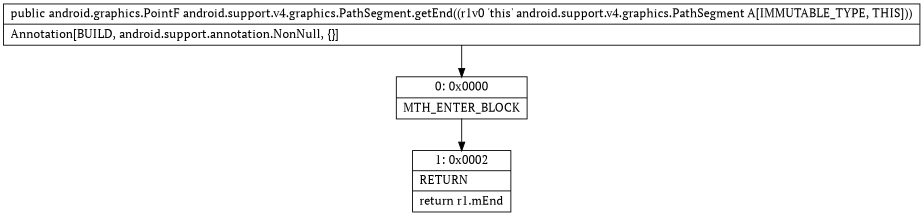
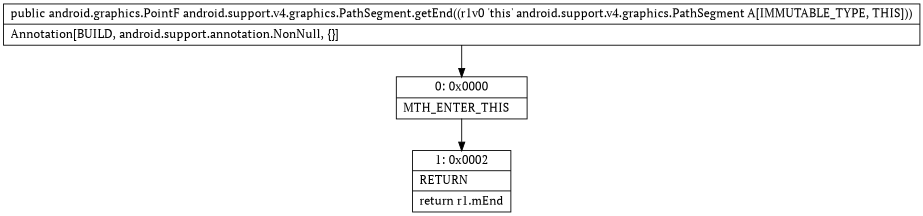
(462, 108) -> (456, 108)
